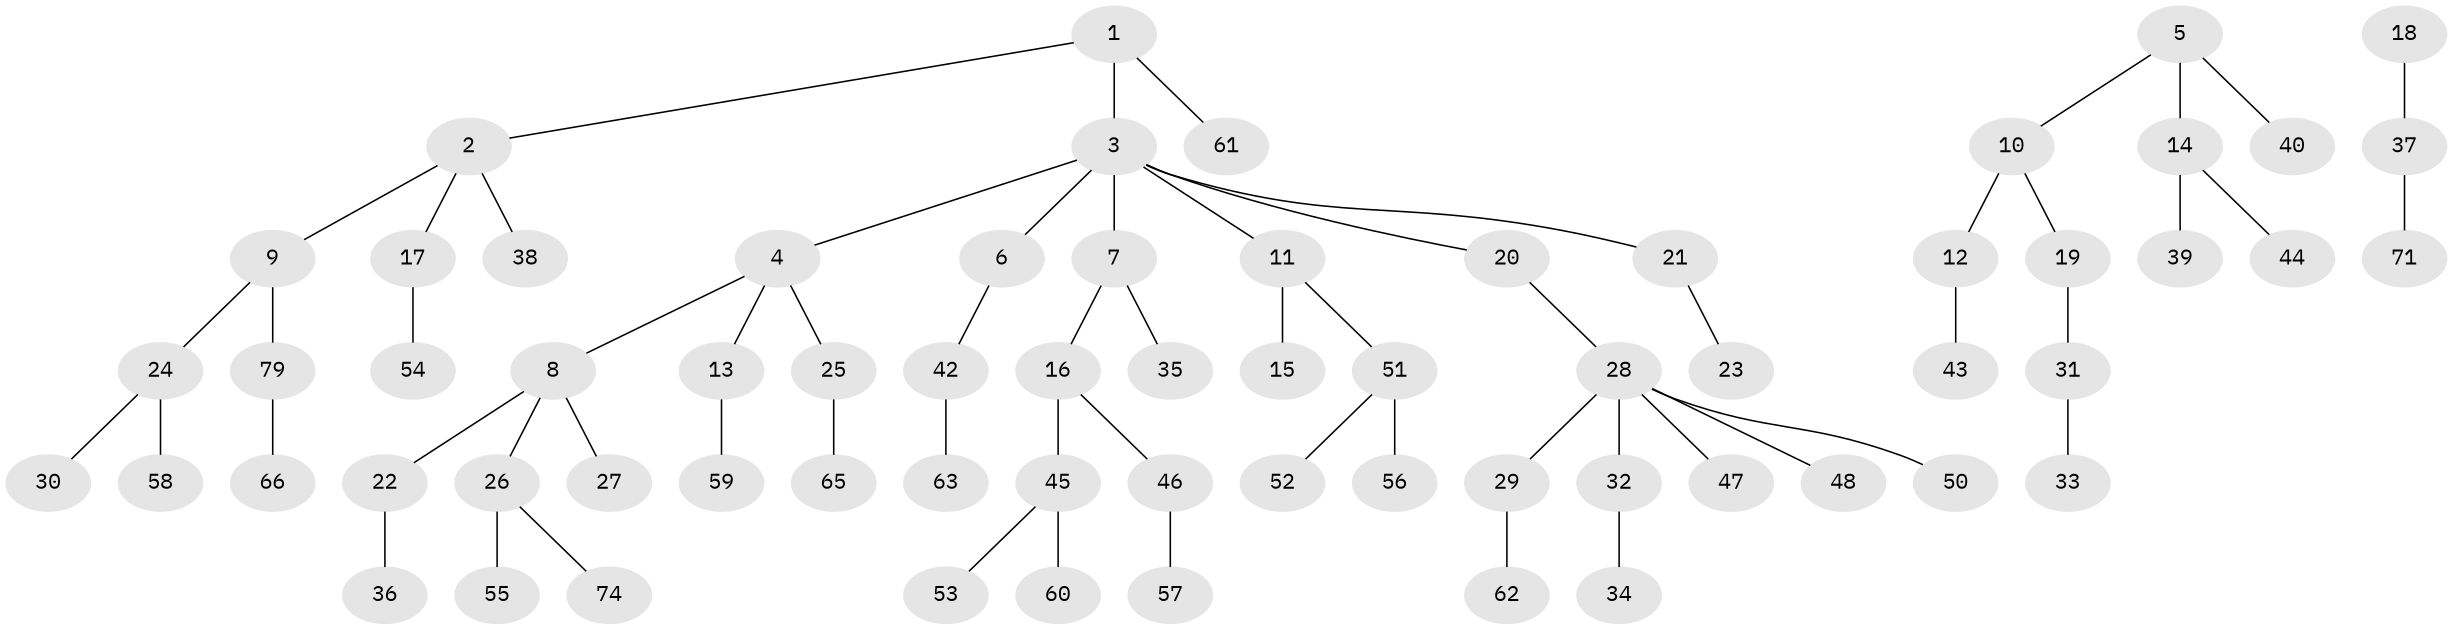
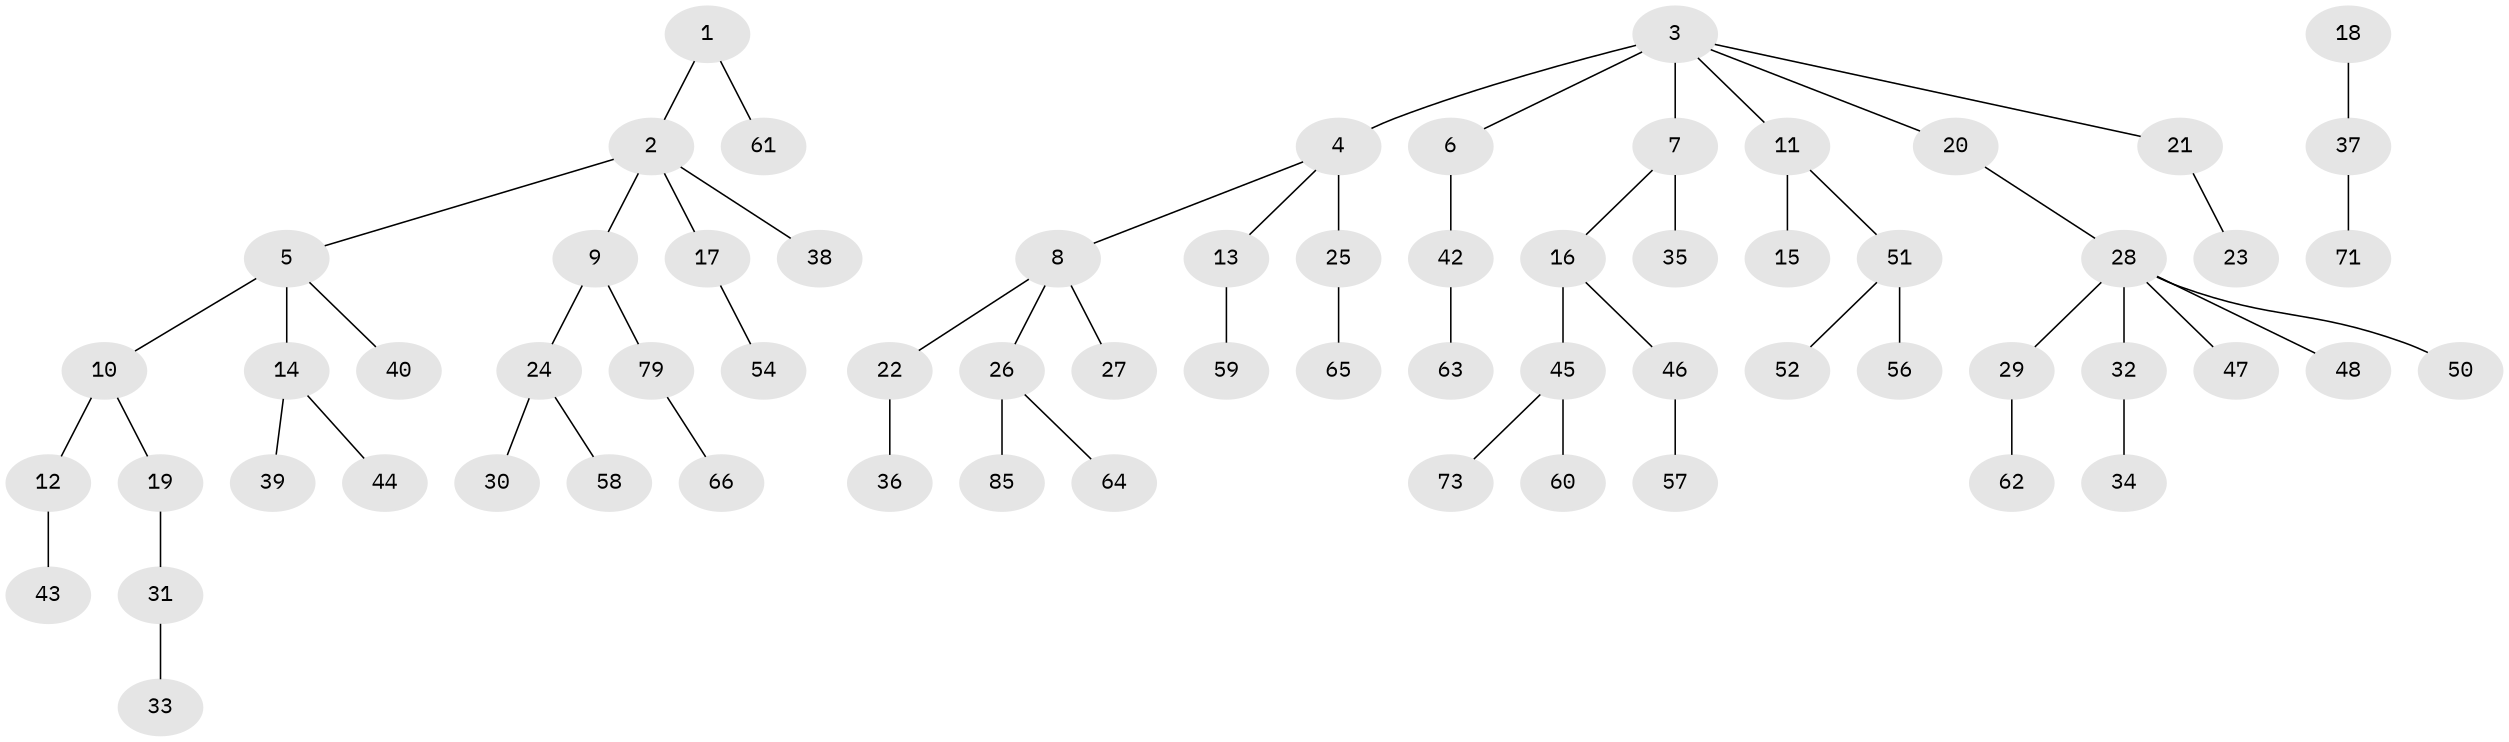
(1114, 91) -> none
none -> (469, 203)
(497, 595) -> (1002, 483)
(609, 595) -> (1114, 483)
(946, 595) -> (1451, 483)
